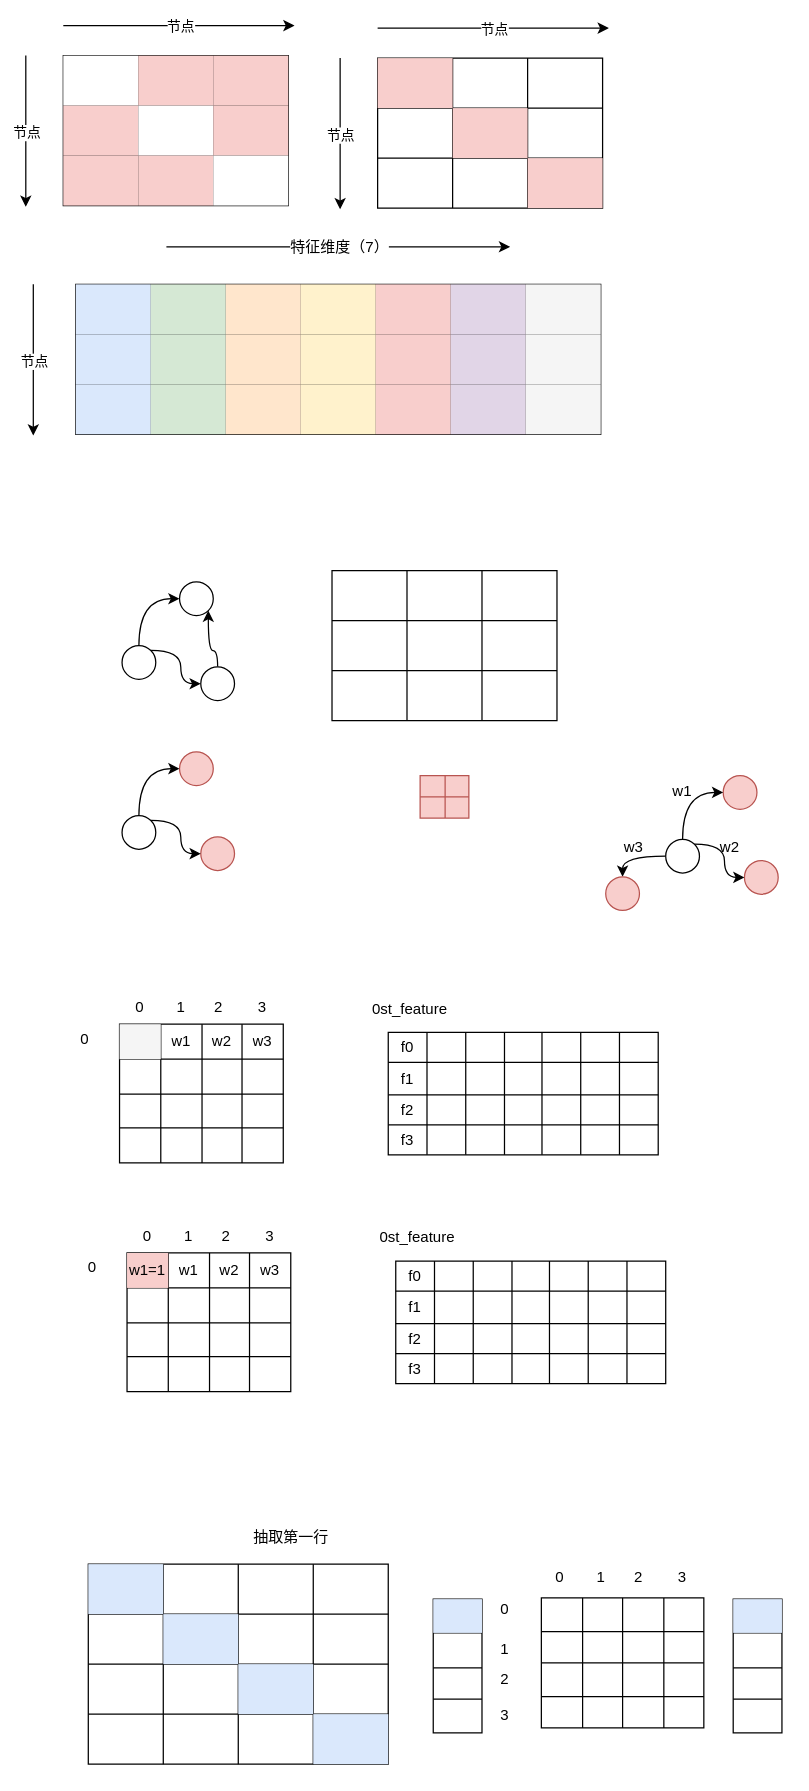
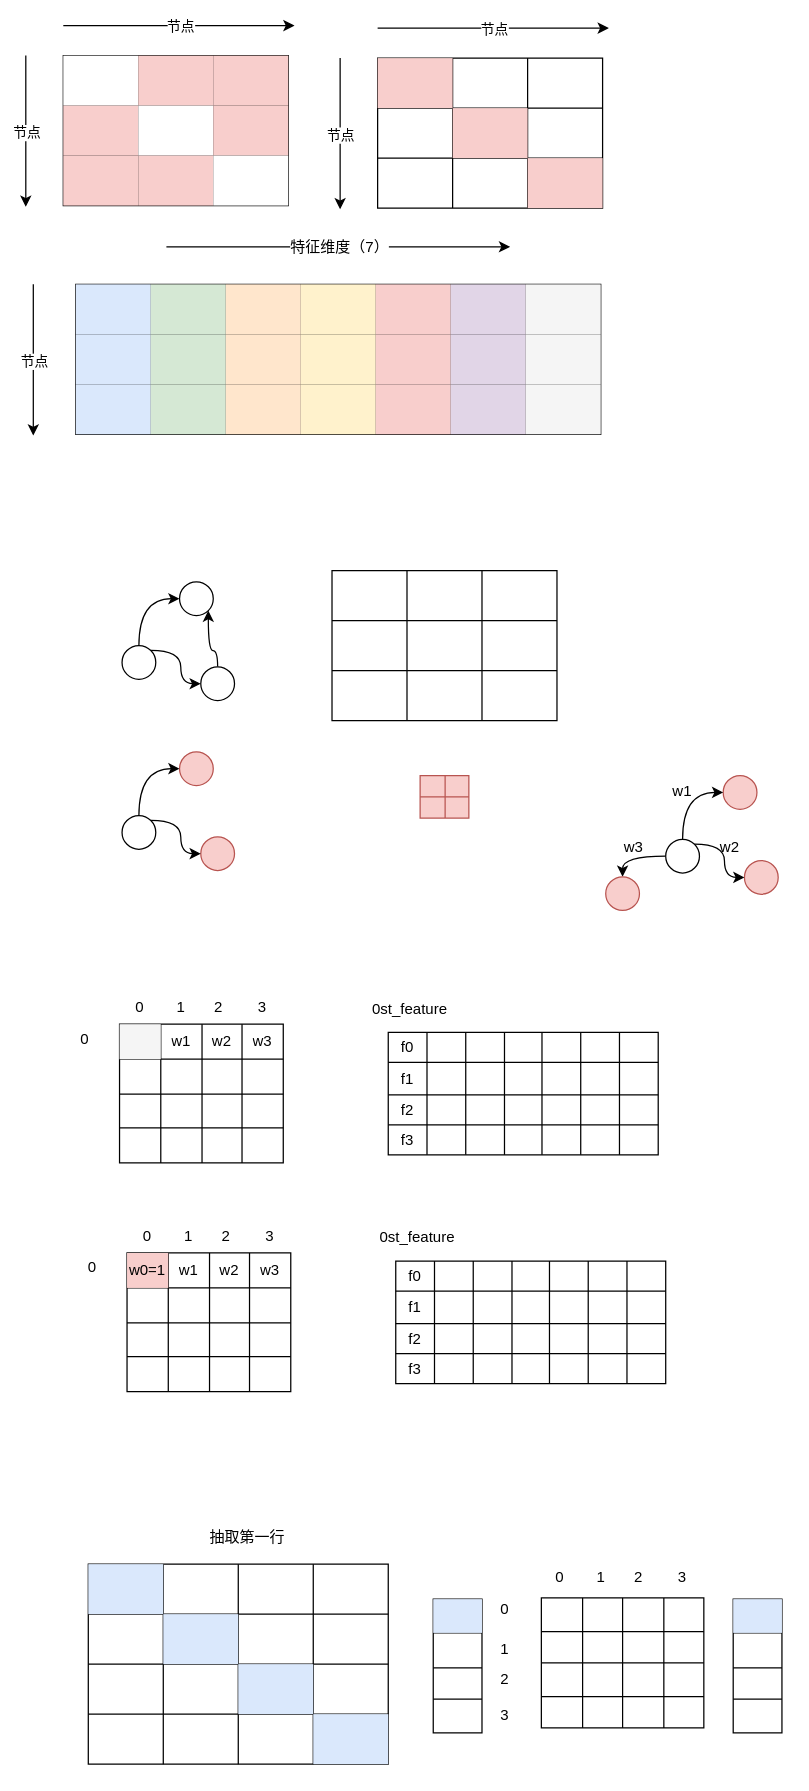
(148, 1271) -> (148, 1271)
(291, 1538) -> (247, 1538)
